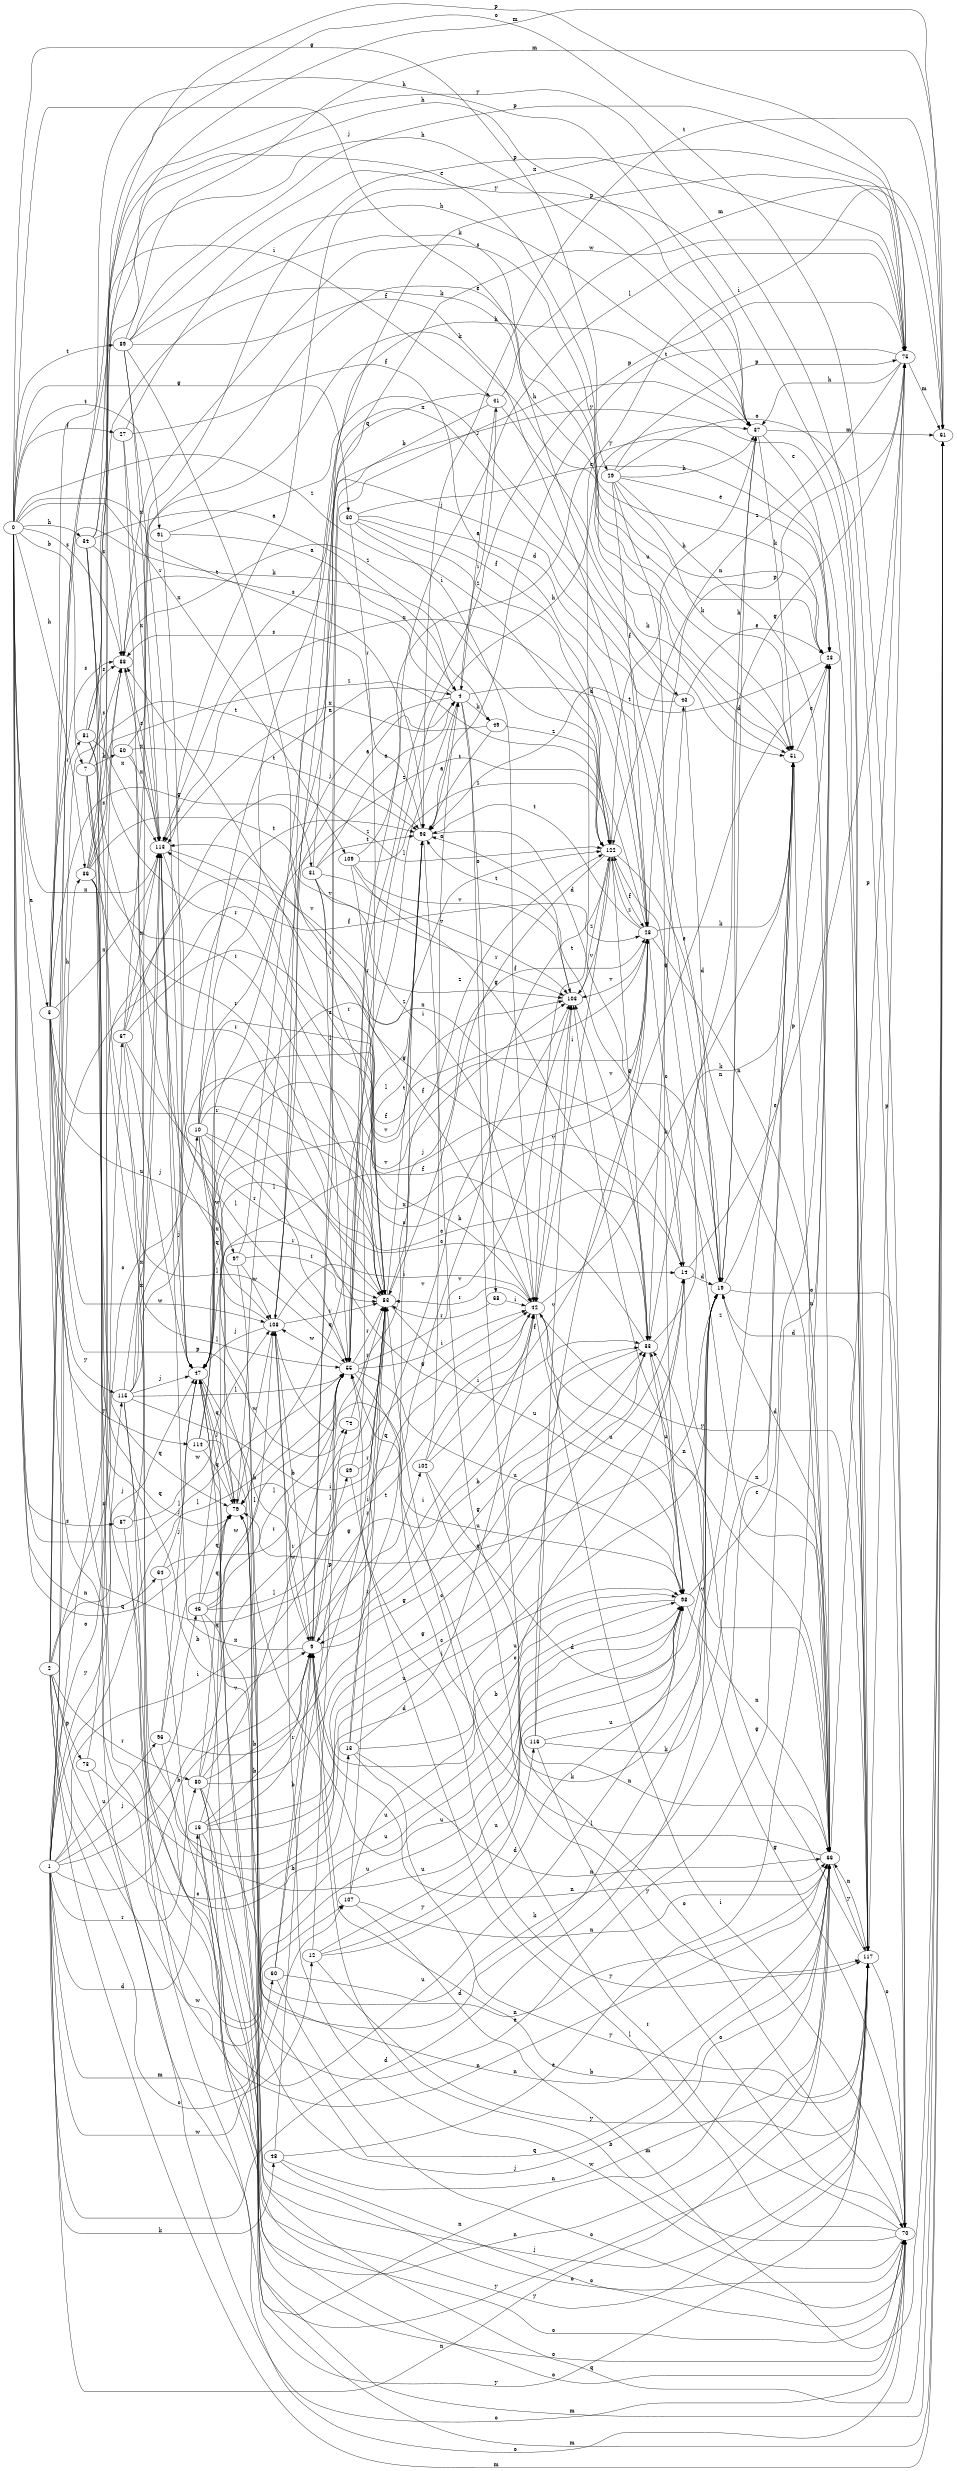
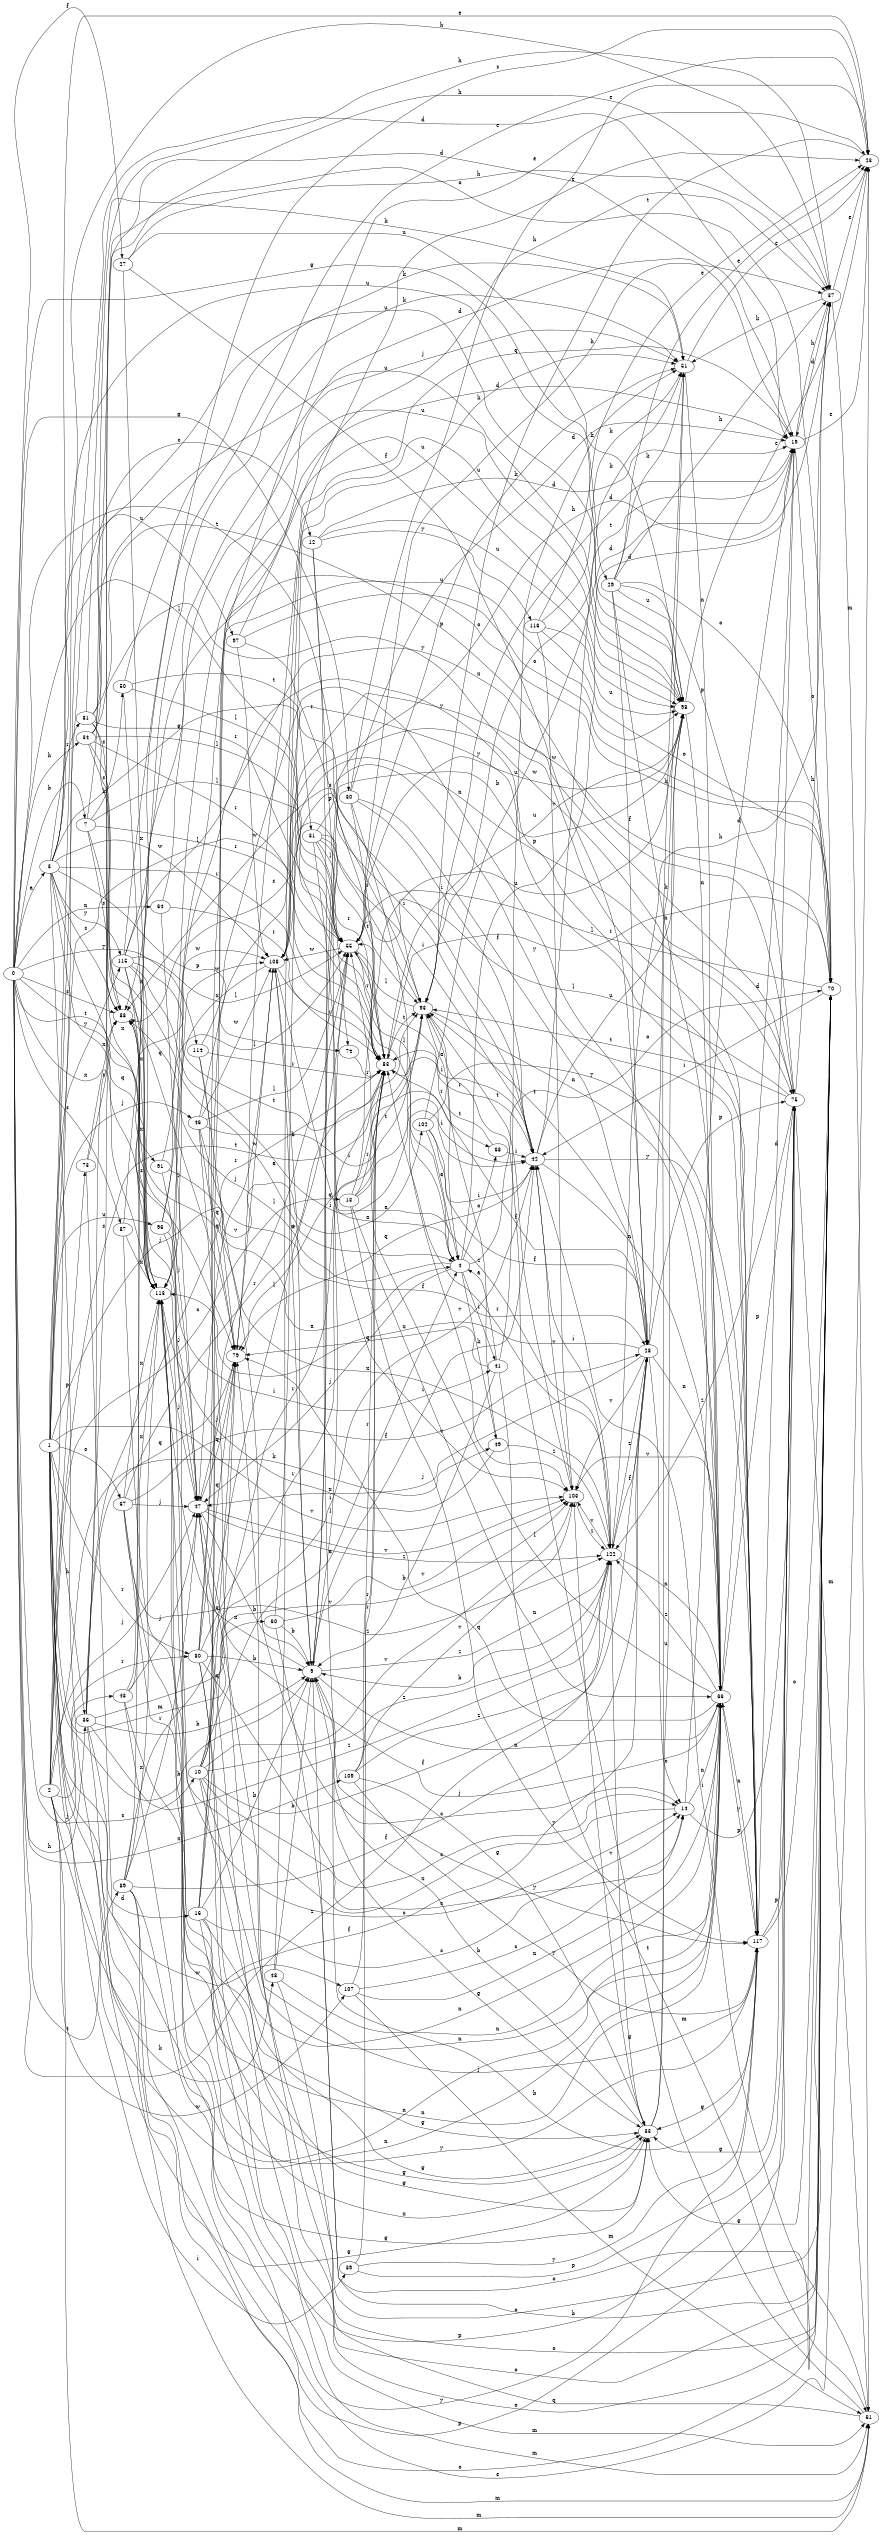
(368, 560) -> (368, 1369)
(661, 1088) -> (221, 2184)
(386, 1490) -> (365, 1163)
